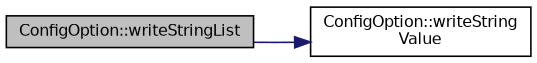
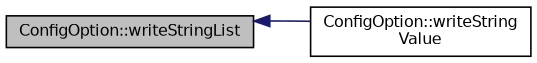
(274, 42) -> (290, 21)
